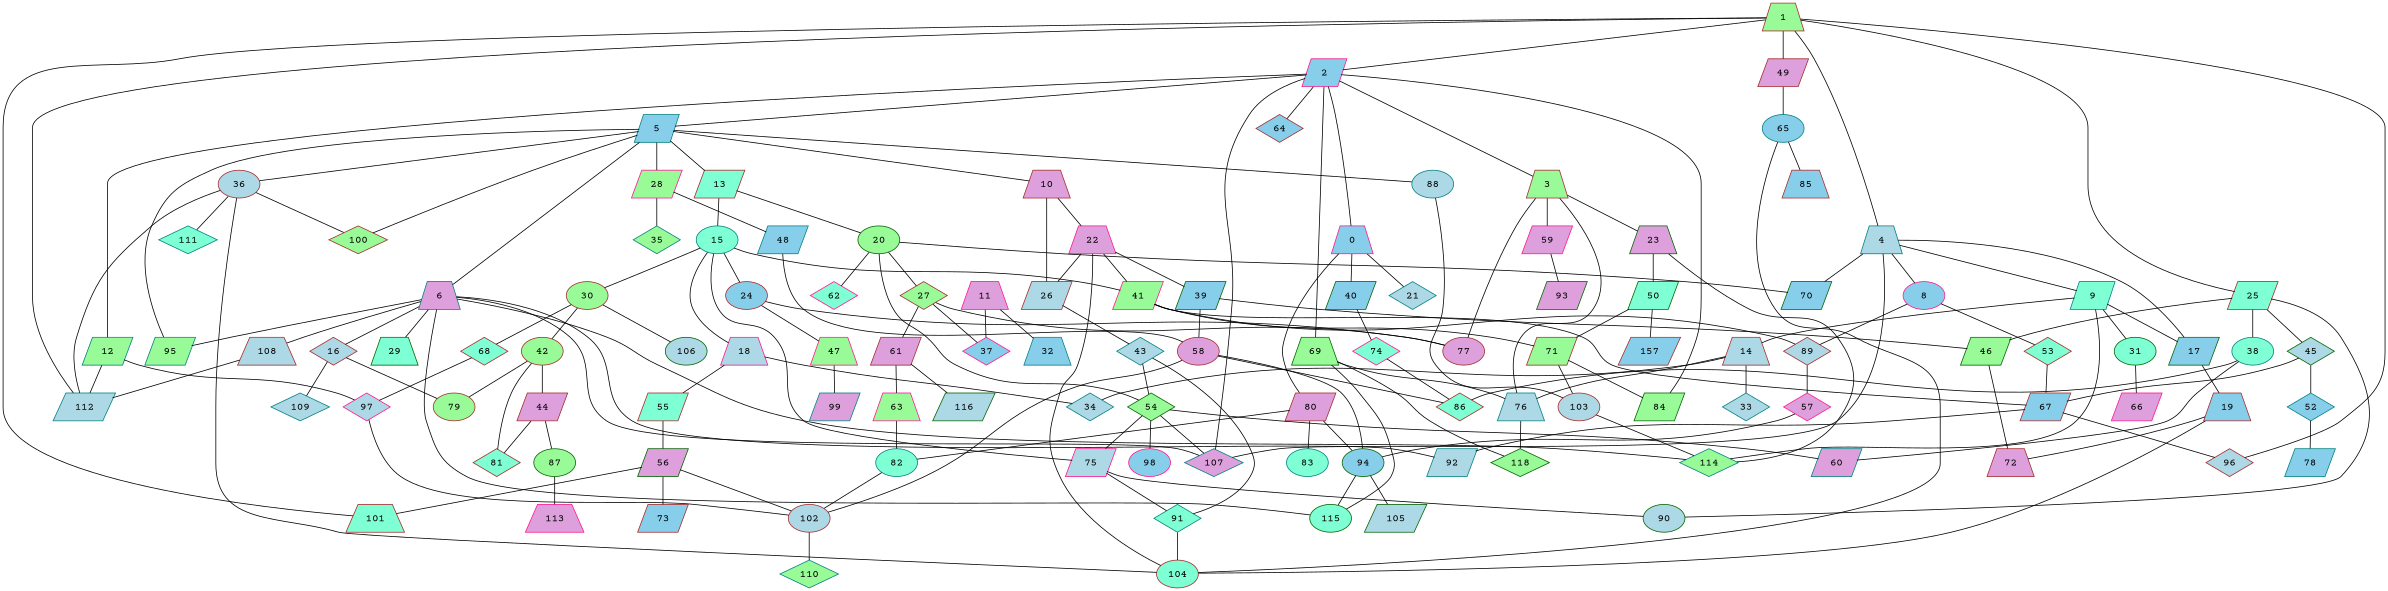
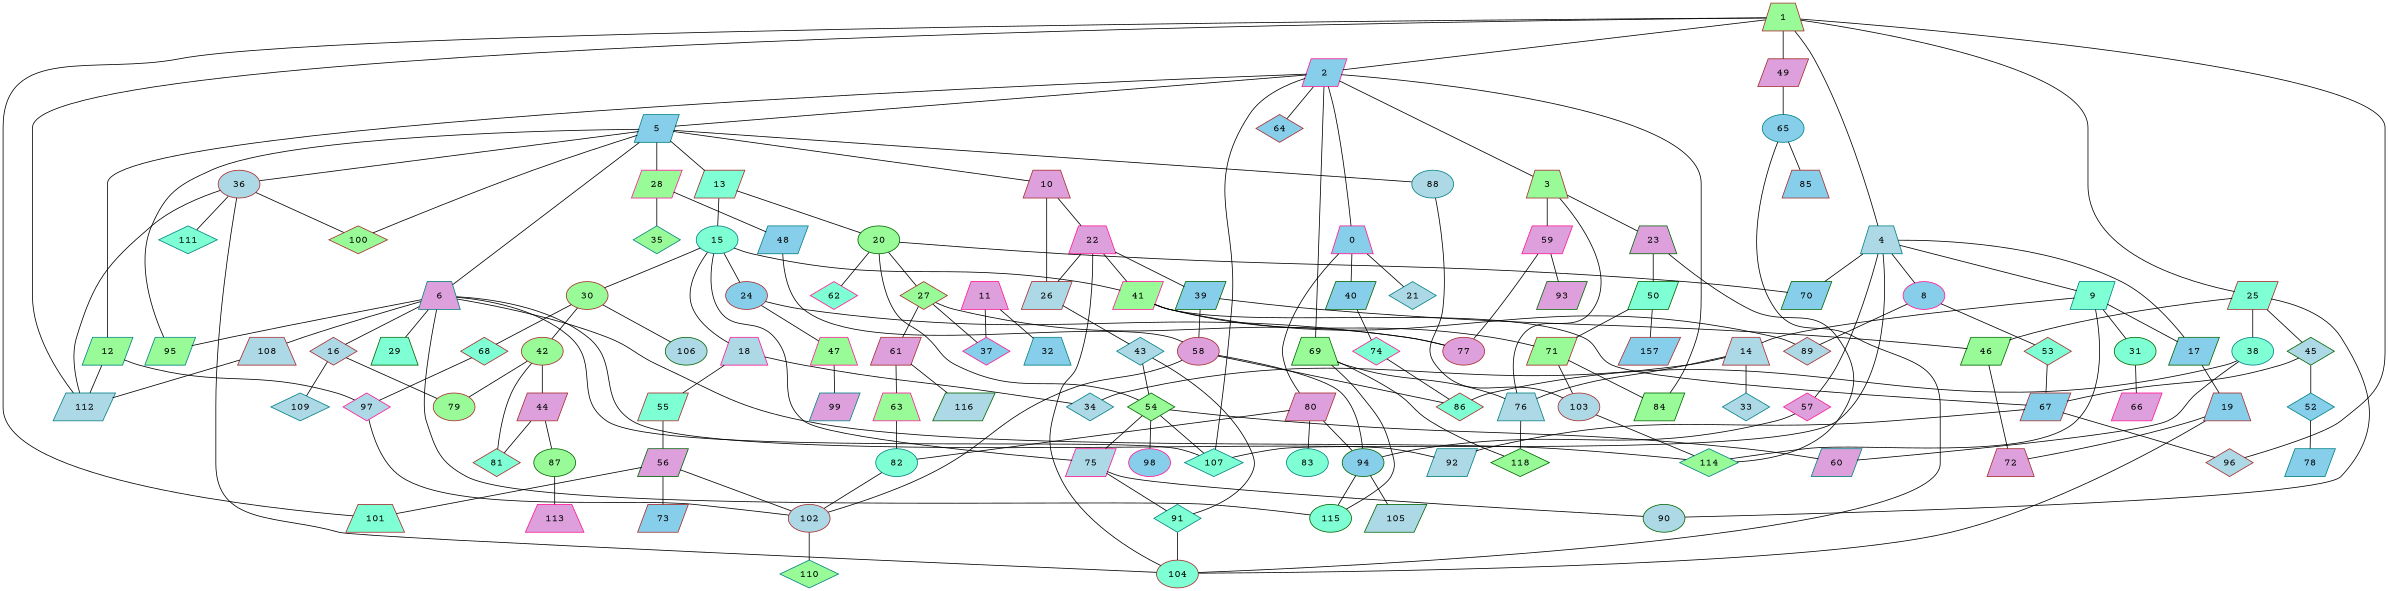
(1496, 265) -> (1507, 297)
(1807, 381) -> (1858, 318)
(1214, 463) -> (1214, 463)
